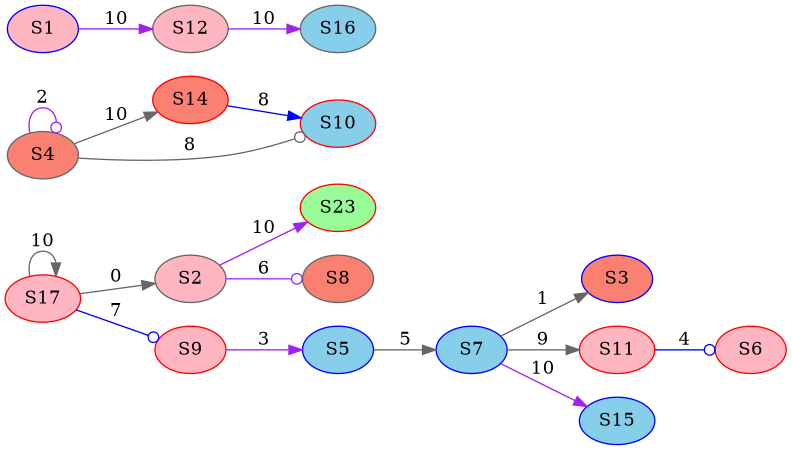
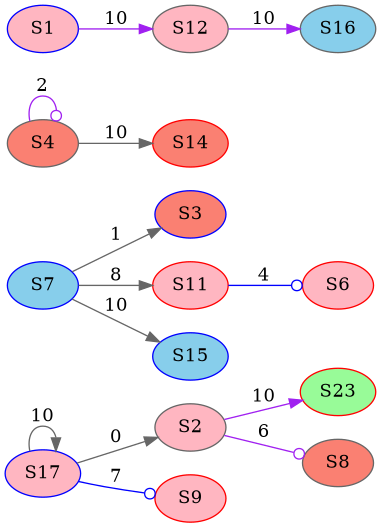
(338, 124) -> none
(43, 299) -> (43, 474)
(543, 340) -> (117, 276)
(338, 350) -> none
(538, 382) -> (110, 318)
